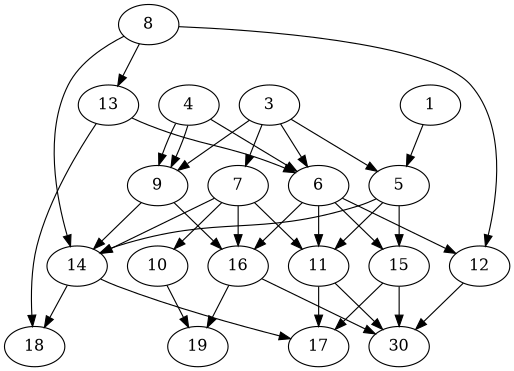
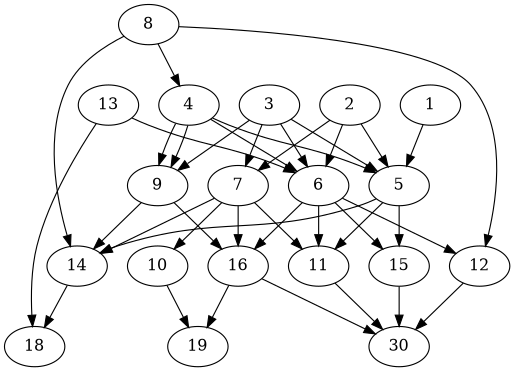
(131, 60) -> (166, 60)
none -> (350, 105)
none -> (281, 142)
(319, 347) -> none
